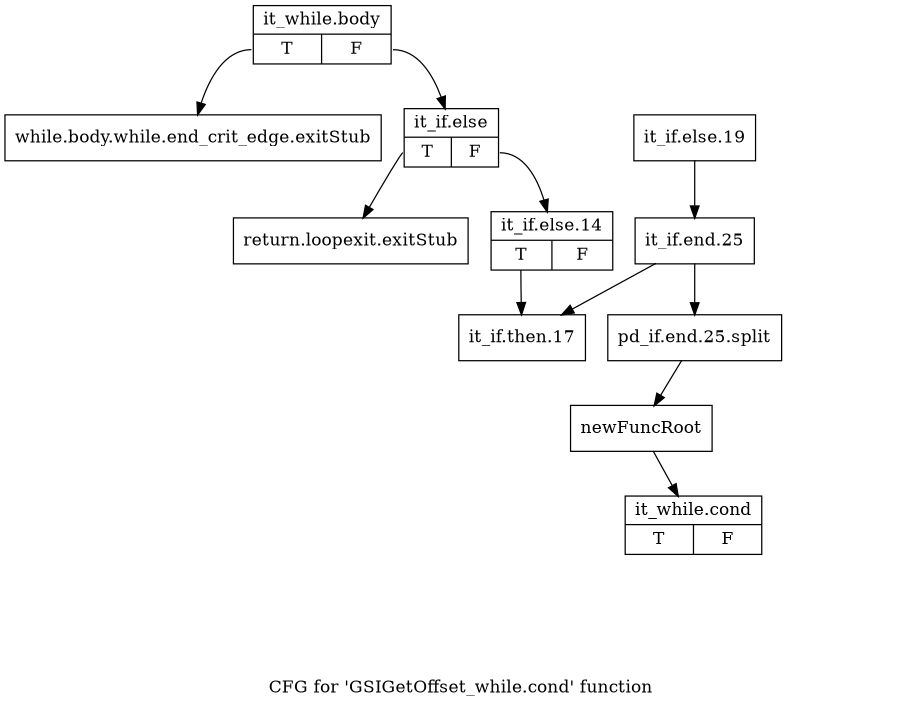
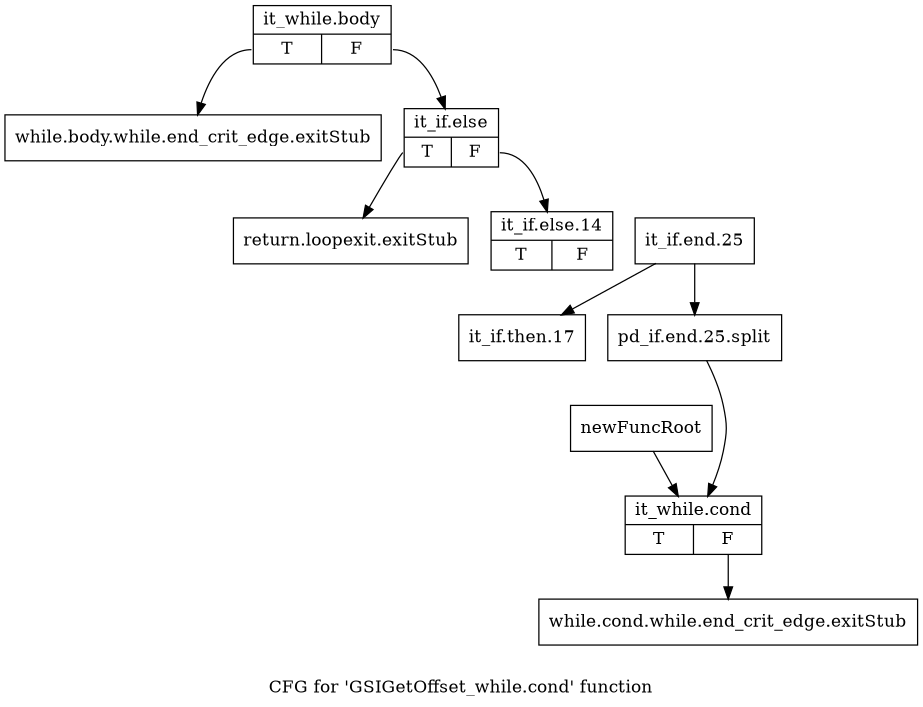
(695, 138) -> none
(521, 286) -> none
(671, 378) -> (726, 422)
none -> (728, 622)
